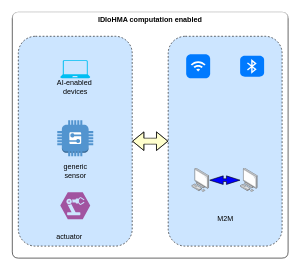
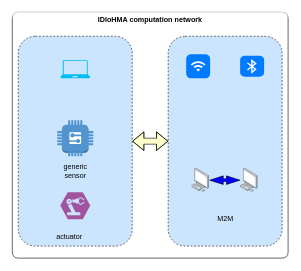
(150, 20) -> (150, 20)
(75, 87) -> none
